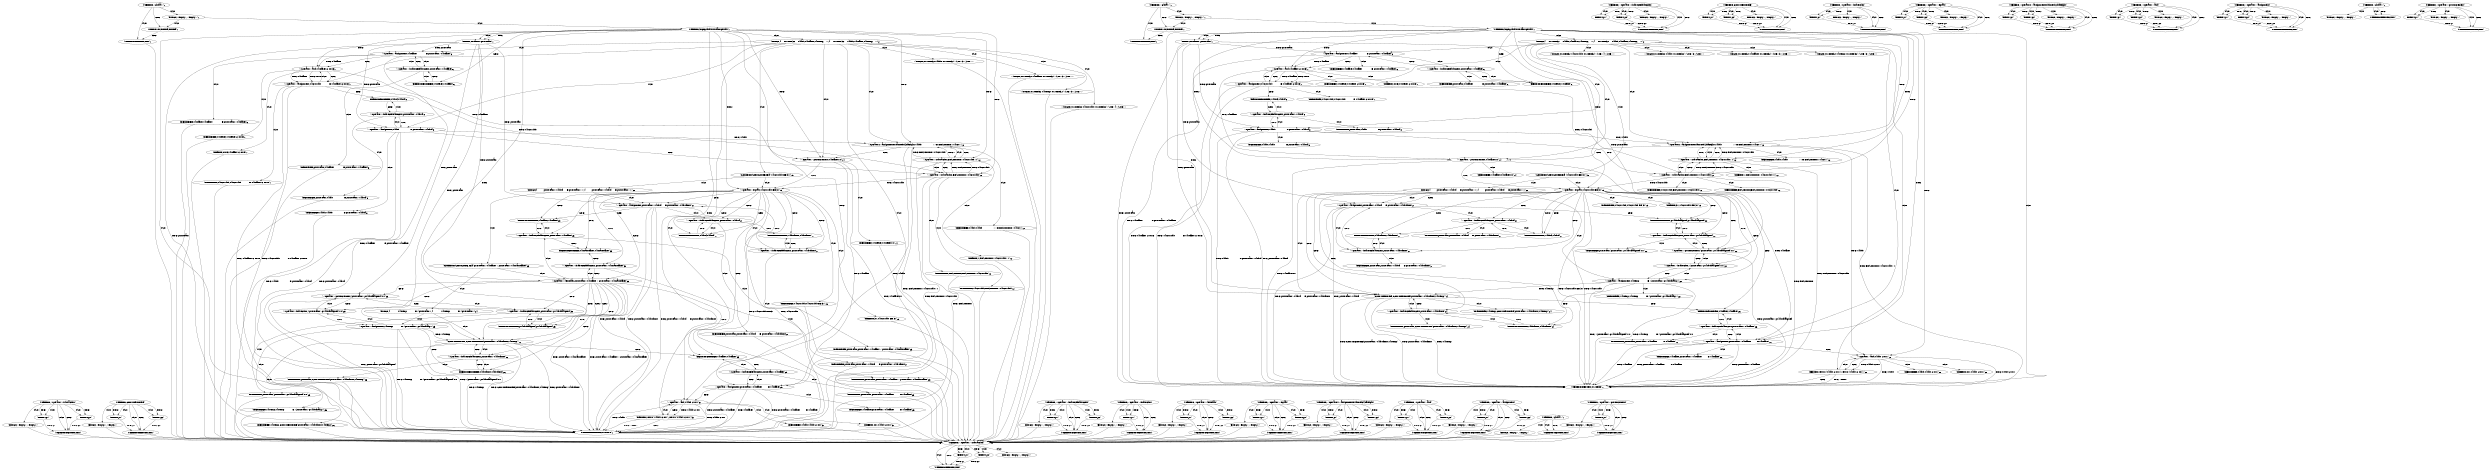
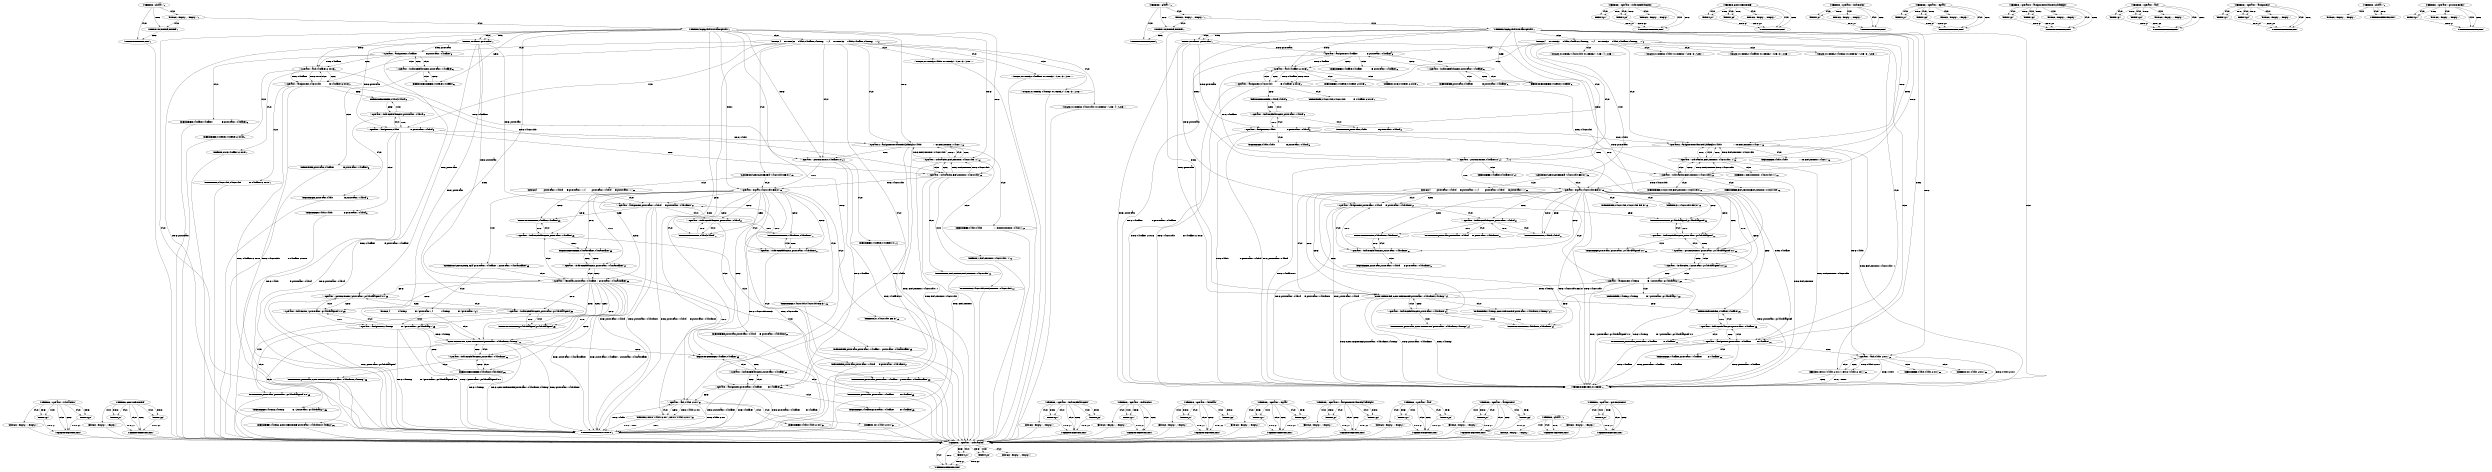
none -> (584, 258)
(625, 266) -> (625, 266)
